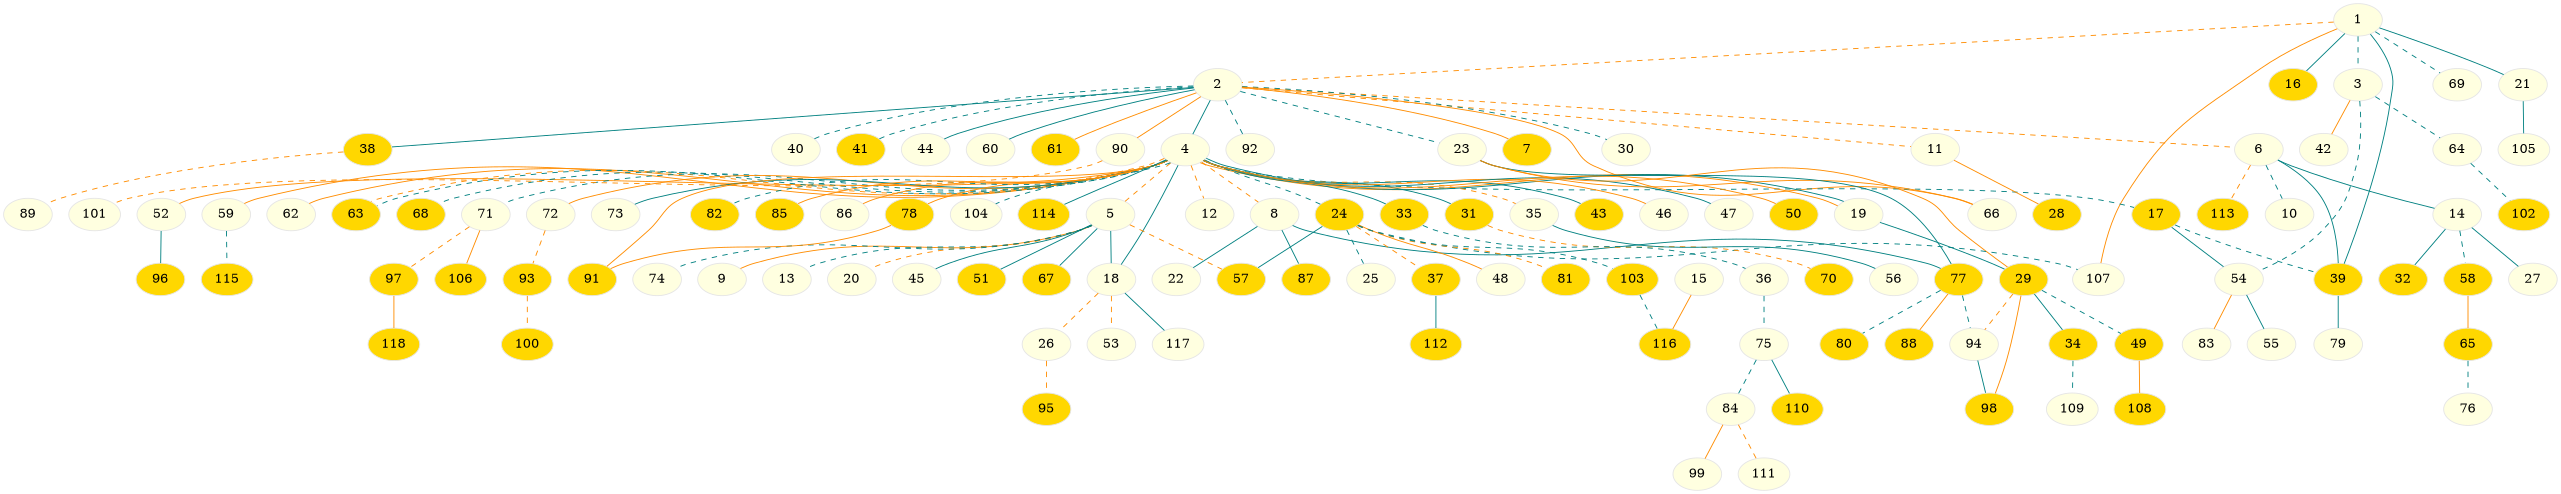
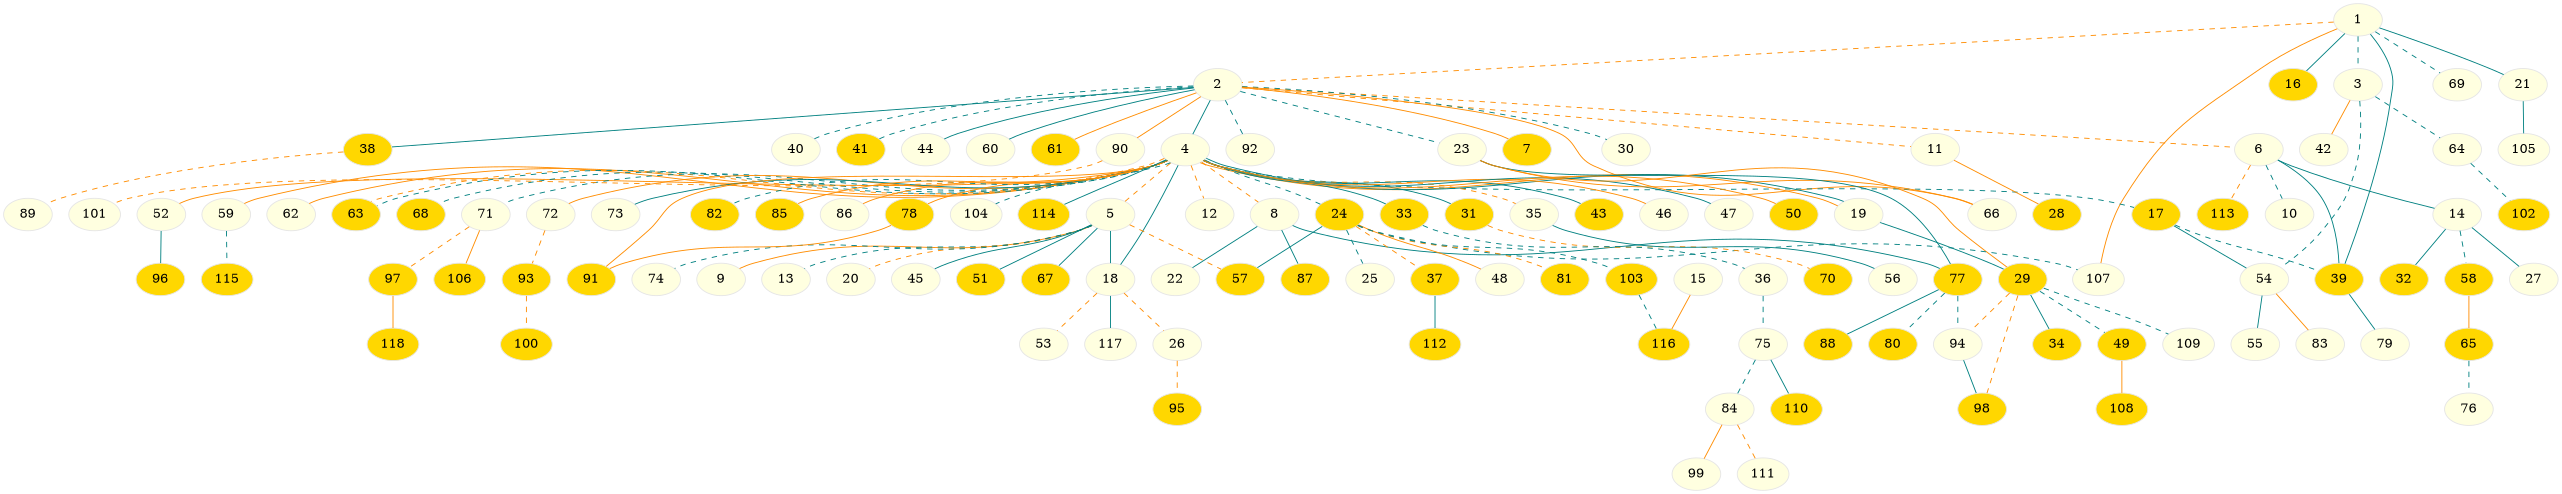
(1934, 312) -> (1893, 312)
(2011, 345) -> (2002, 344)
(2073, 377) -> (2106, 310)
